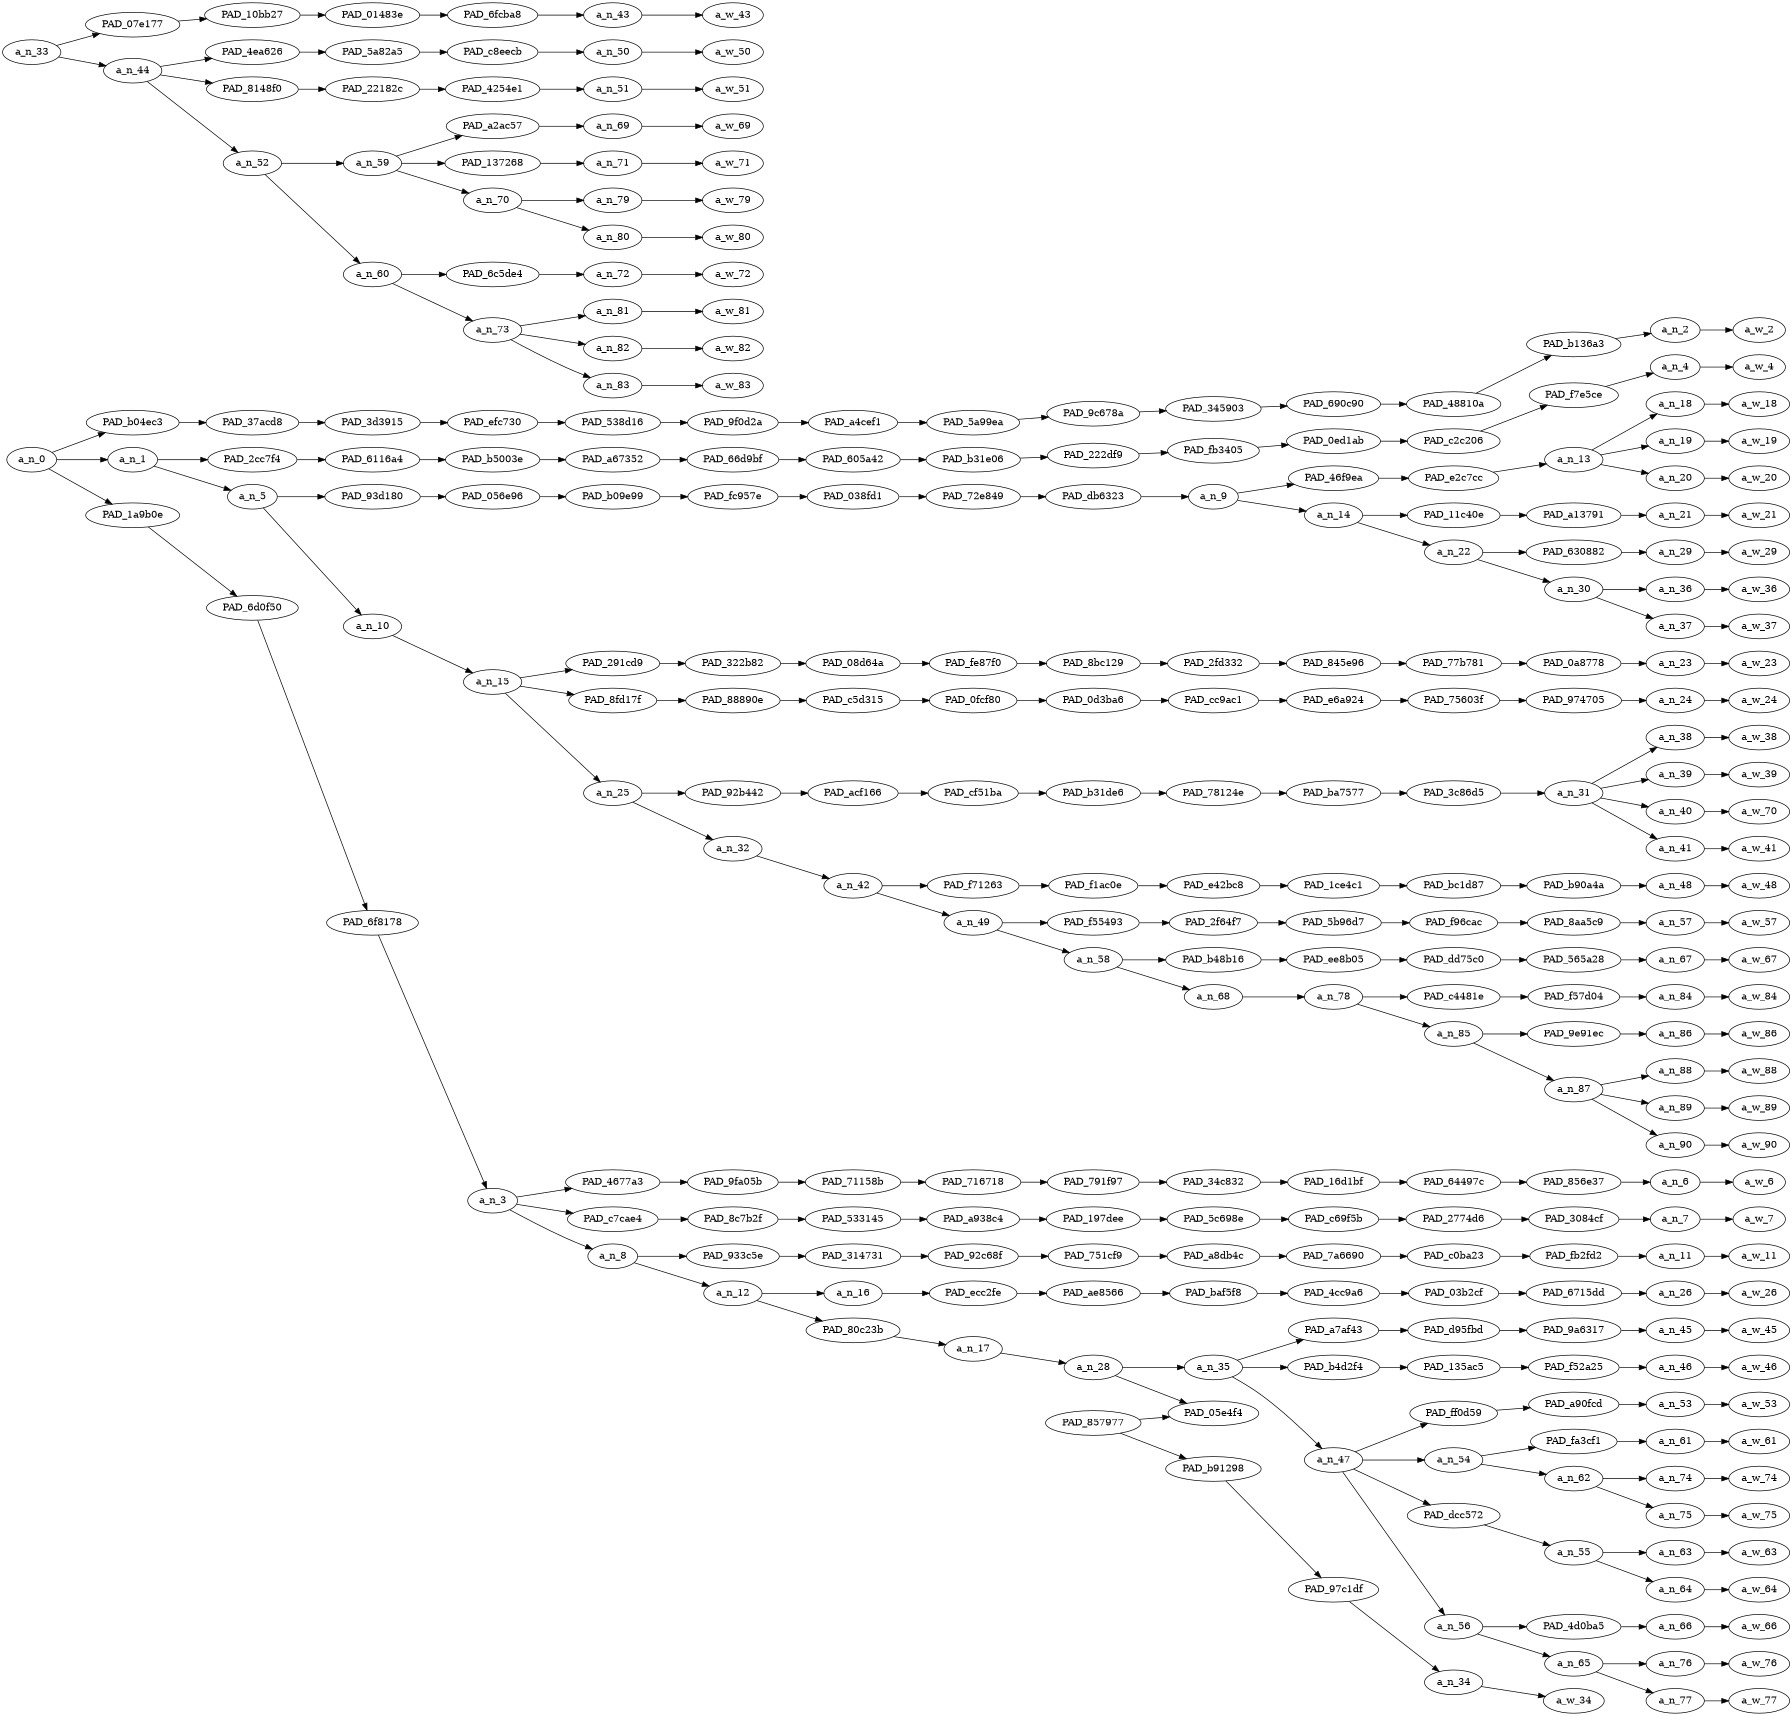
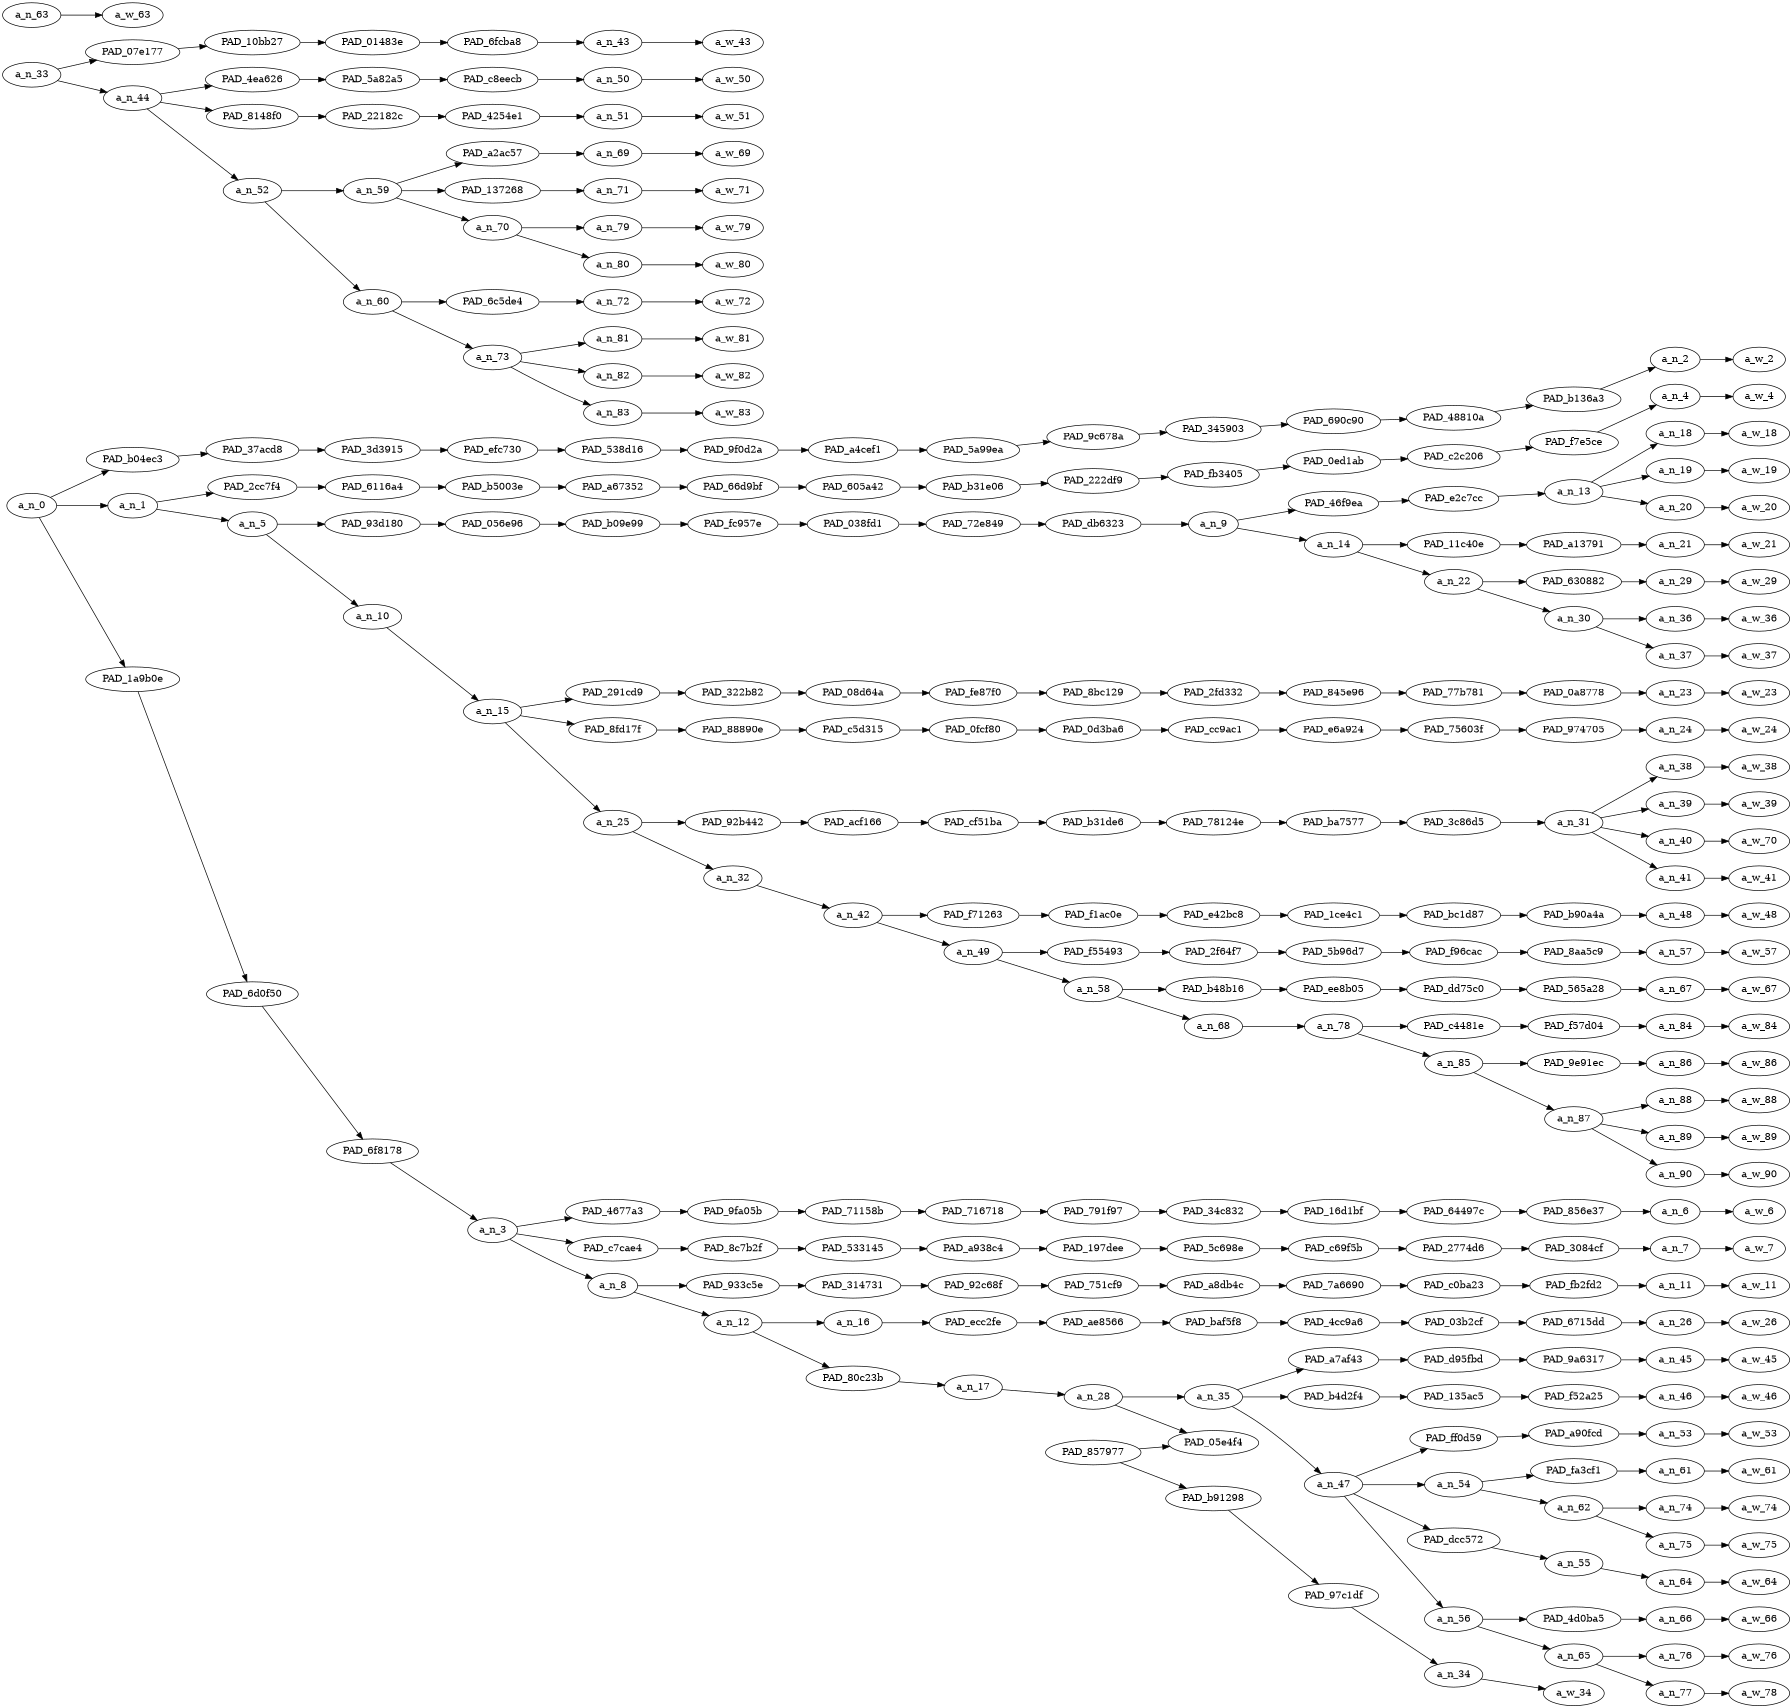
(1621, 1553) -> none
(1759, 1701) -> (1759, 1693)
